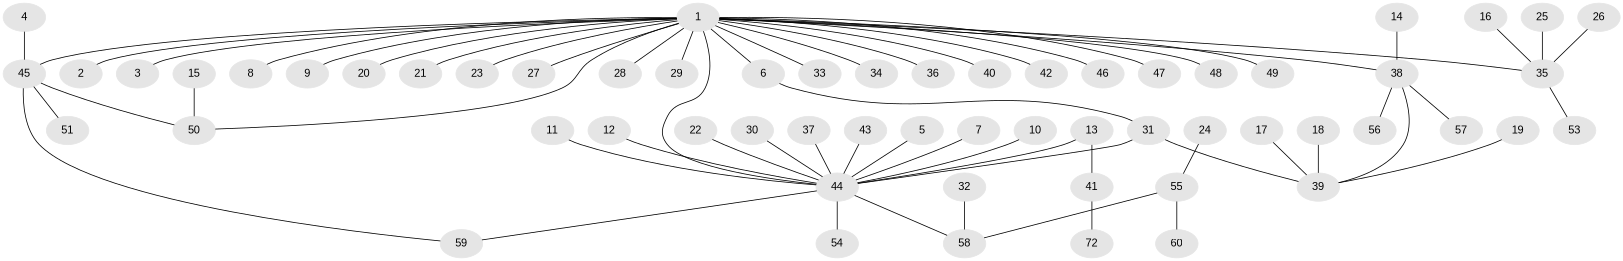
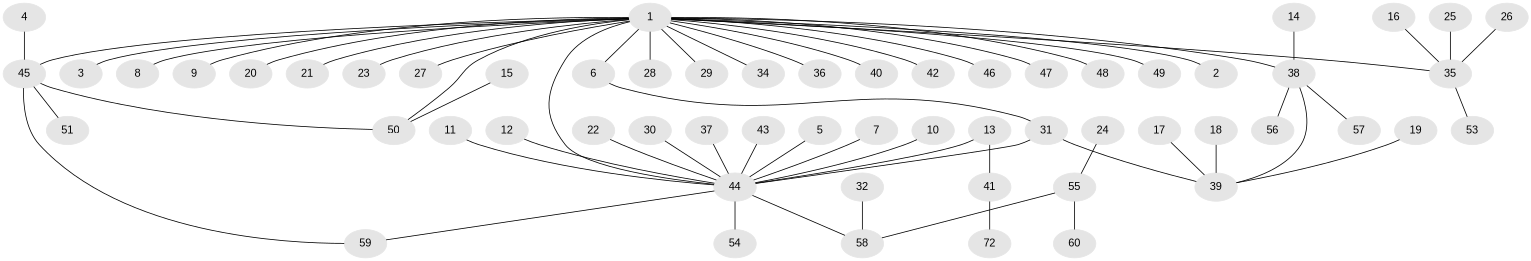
(820, 74) -> none
